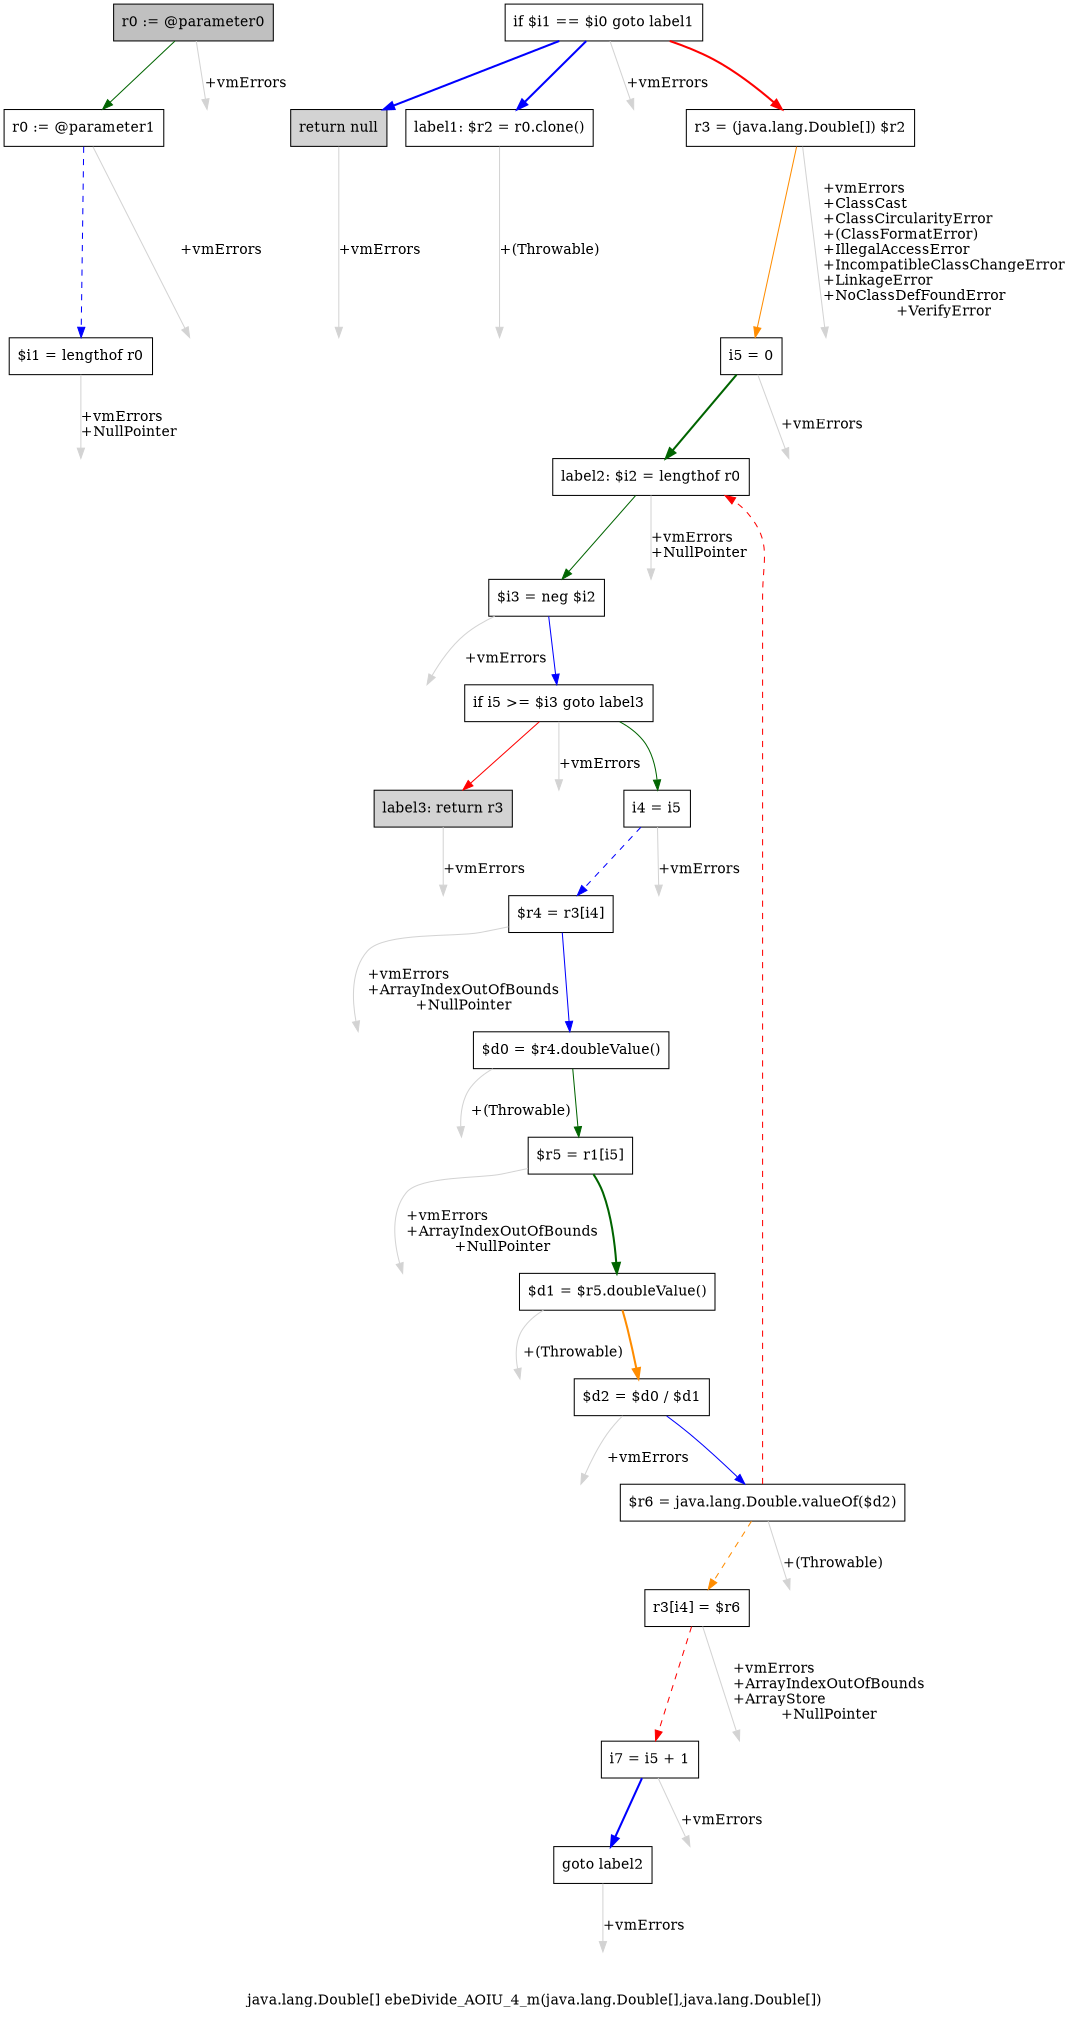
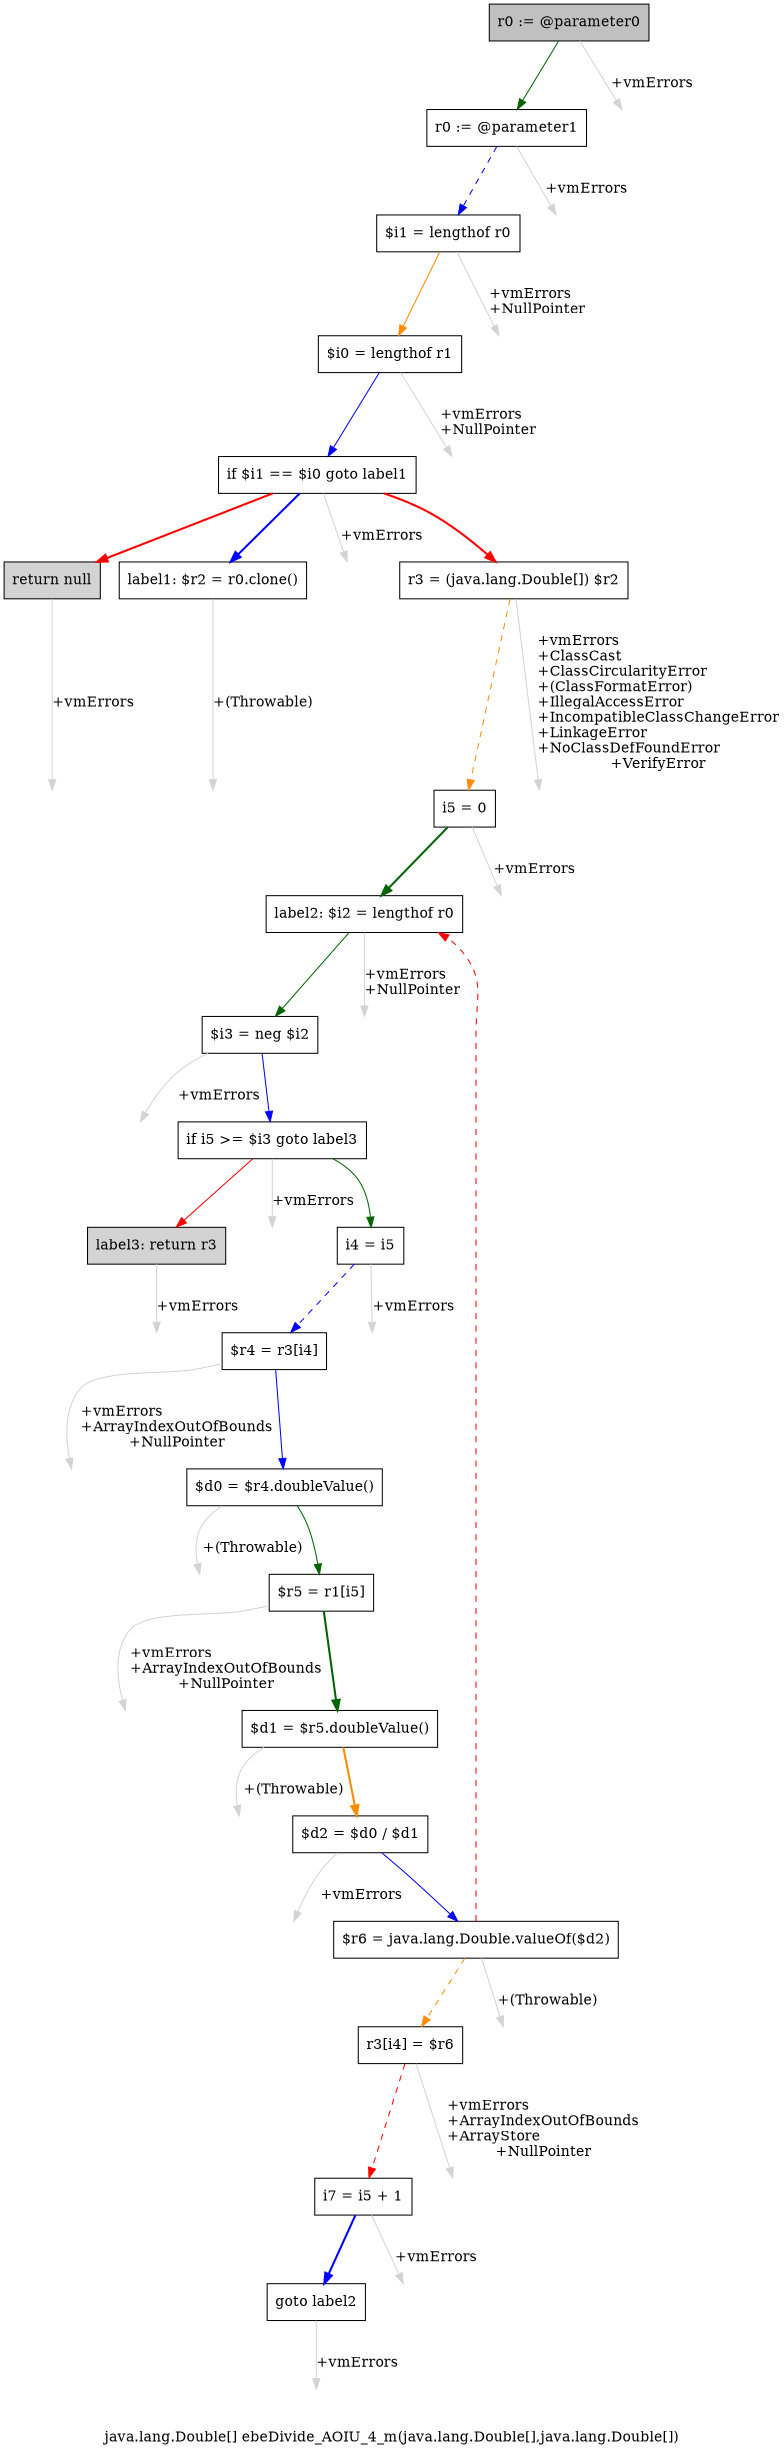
(476, 73) -> (190, 526)
(777, 237) -> (490, 690)
none -> (390, 354)
